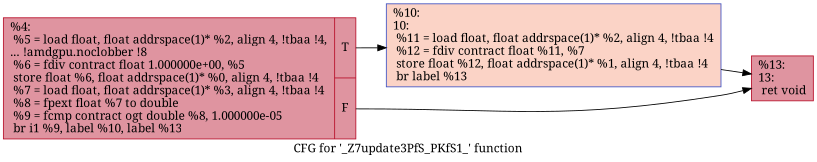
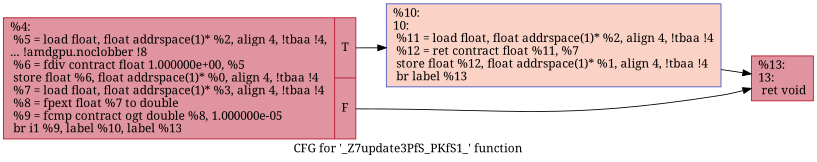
(489, 51) -> (486, 51)
